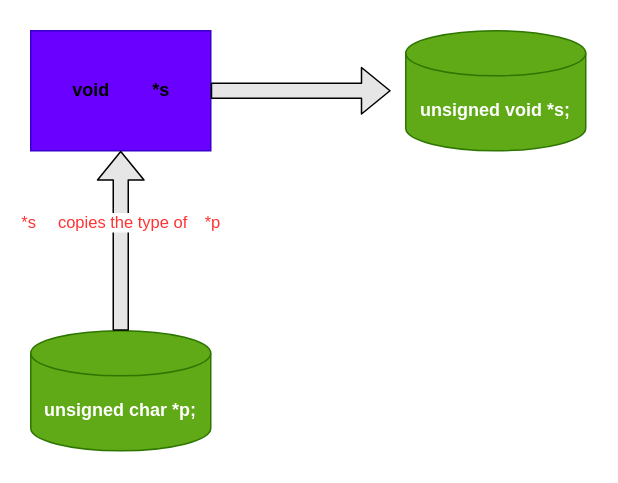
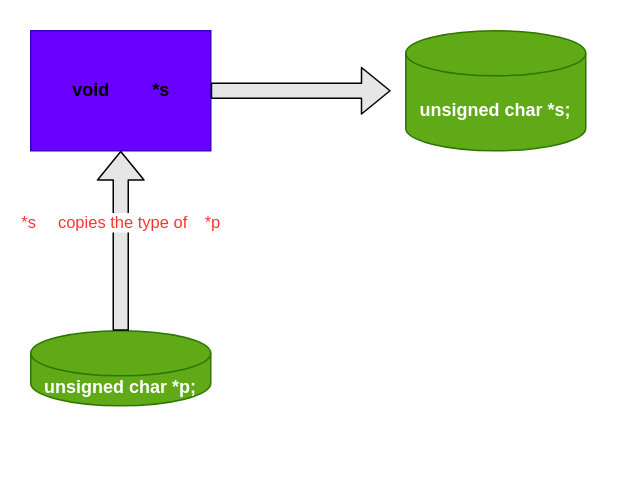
(496, 110) -> (496, 110)
(121, 391) -> (121, 368)
